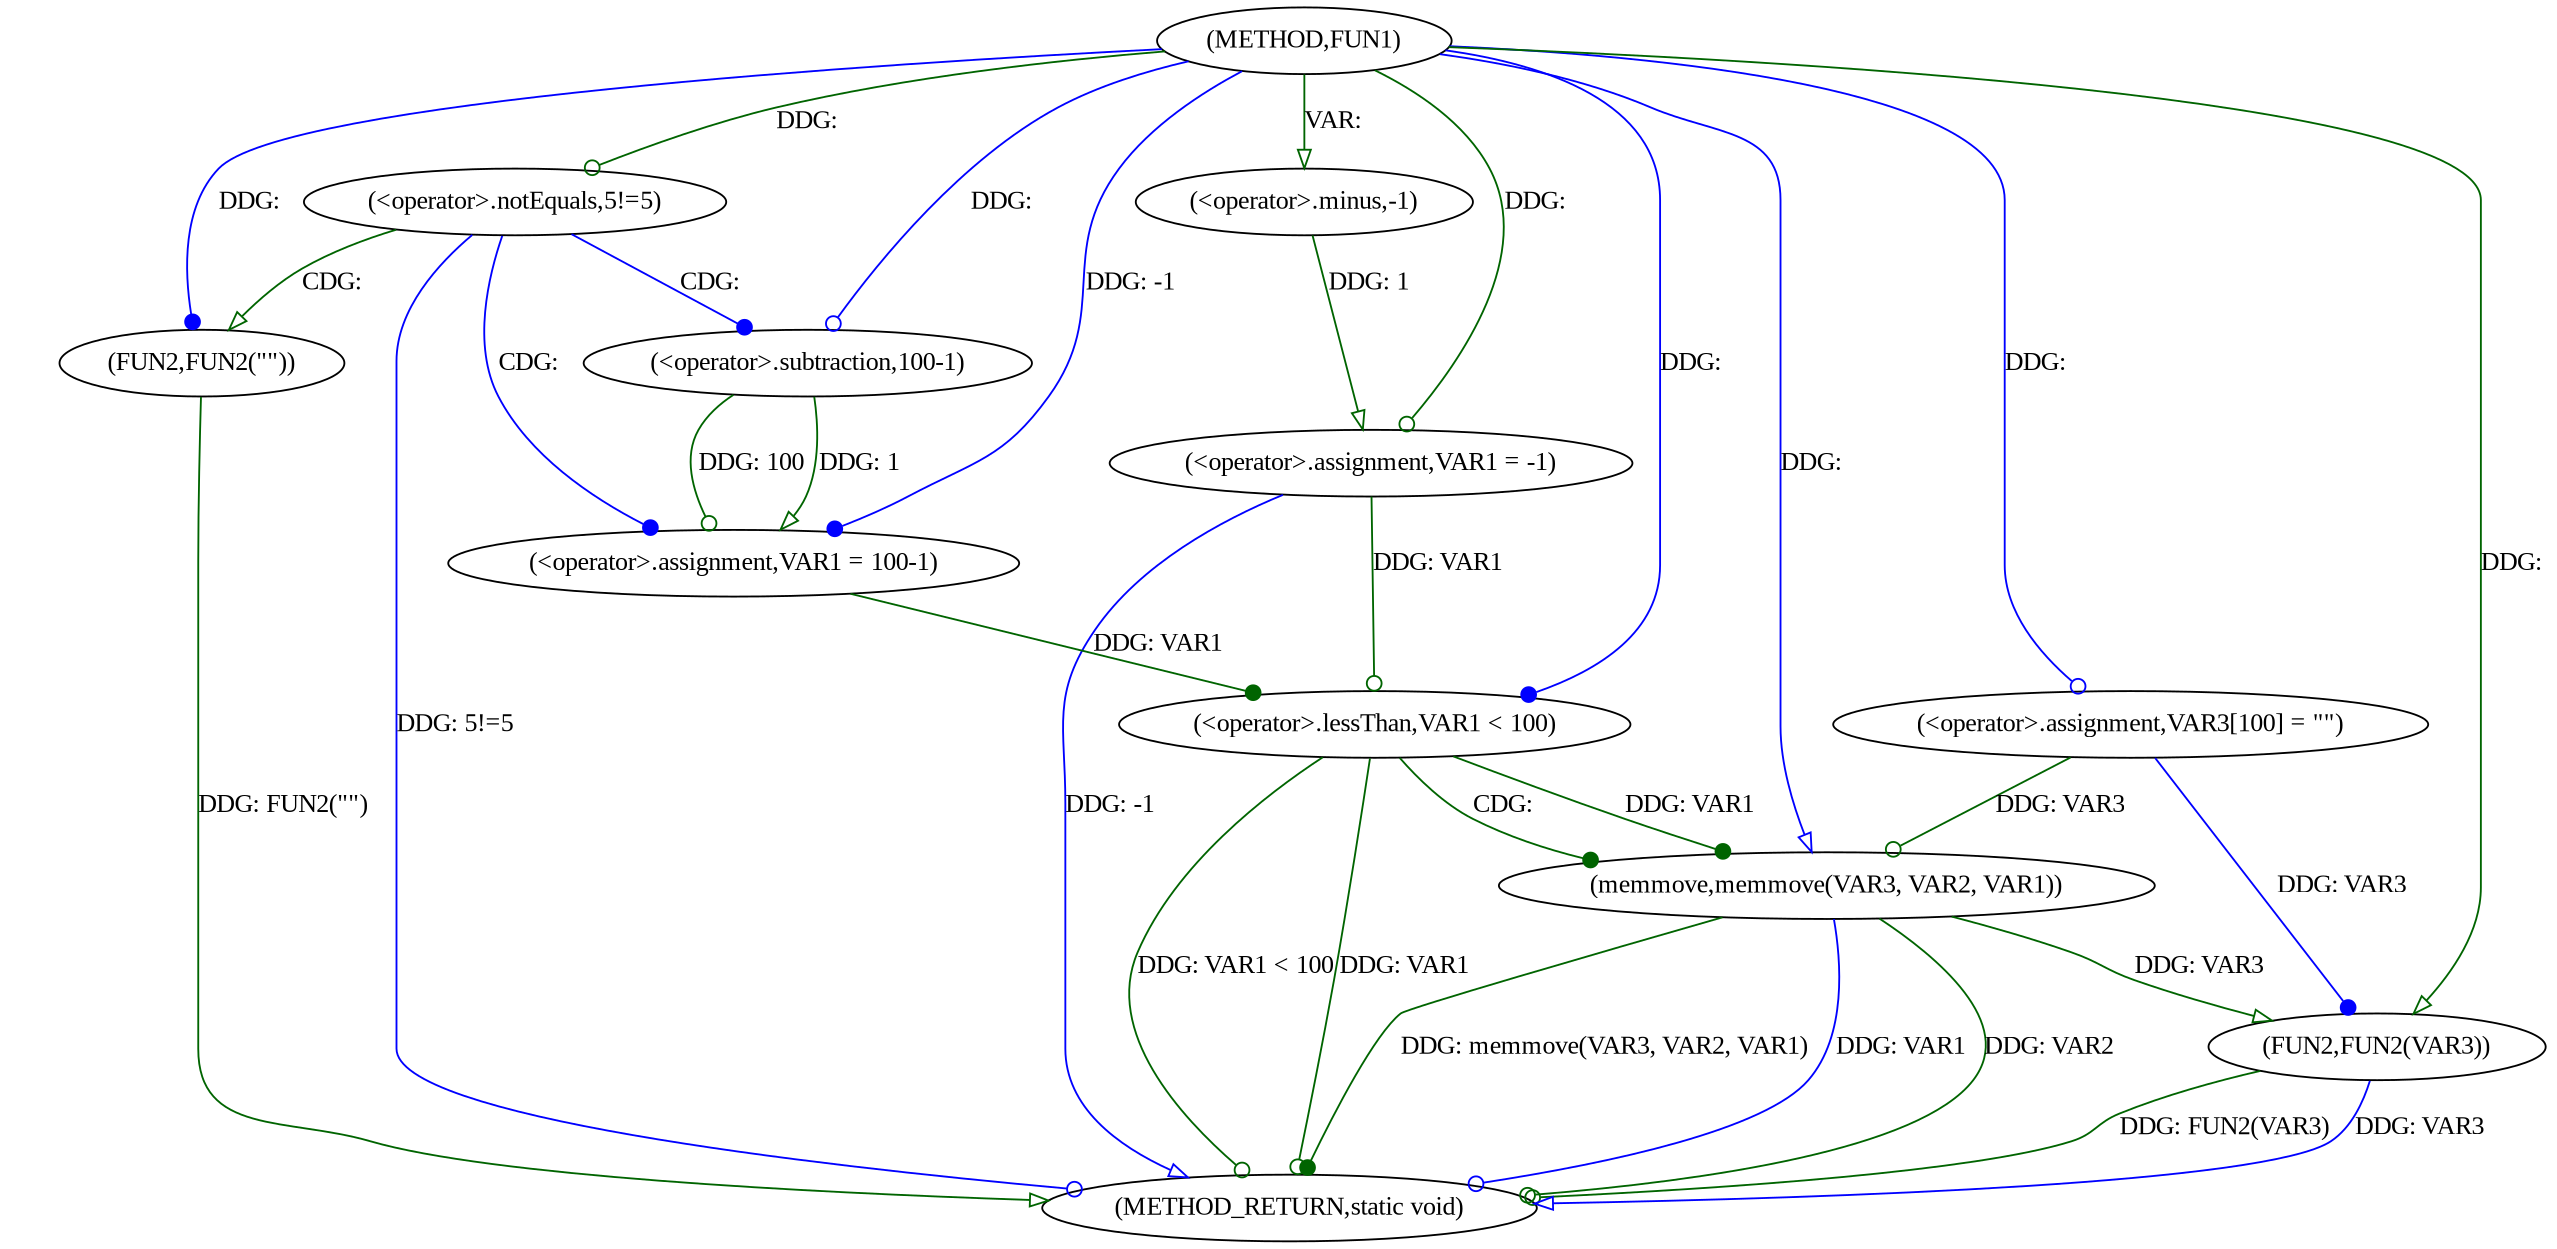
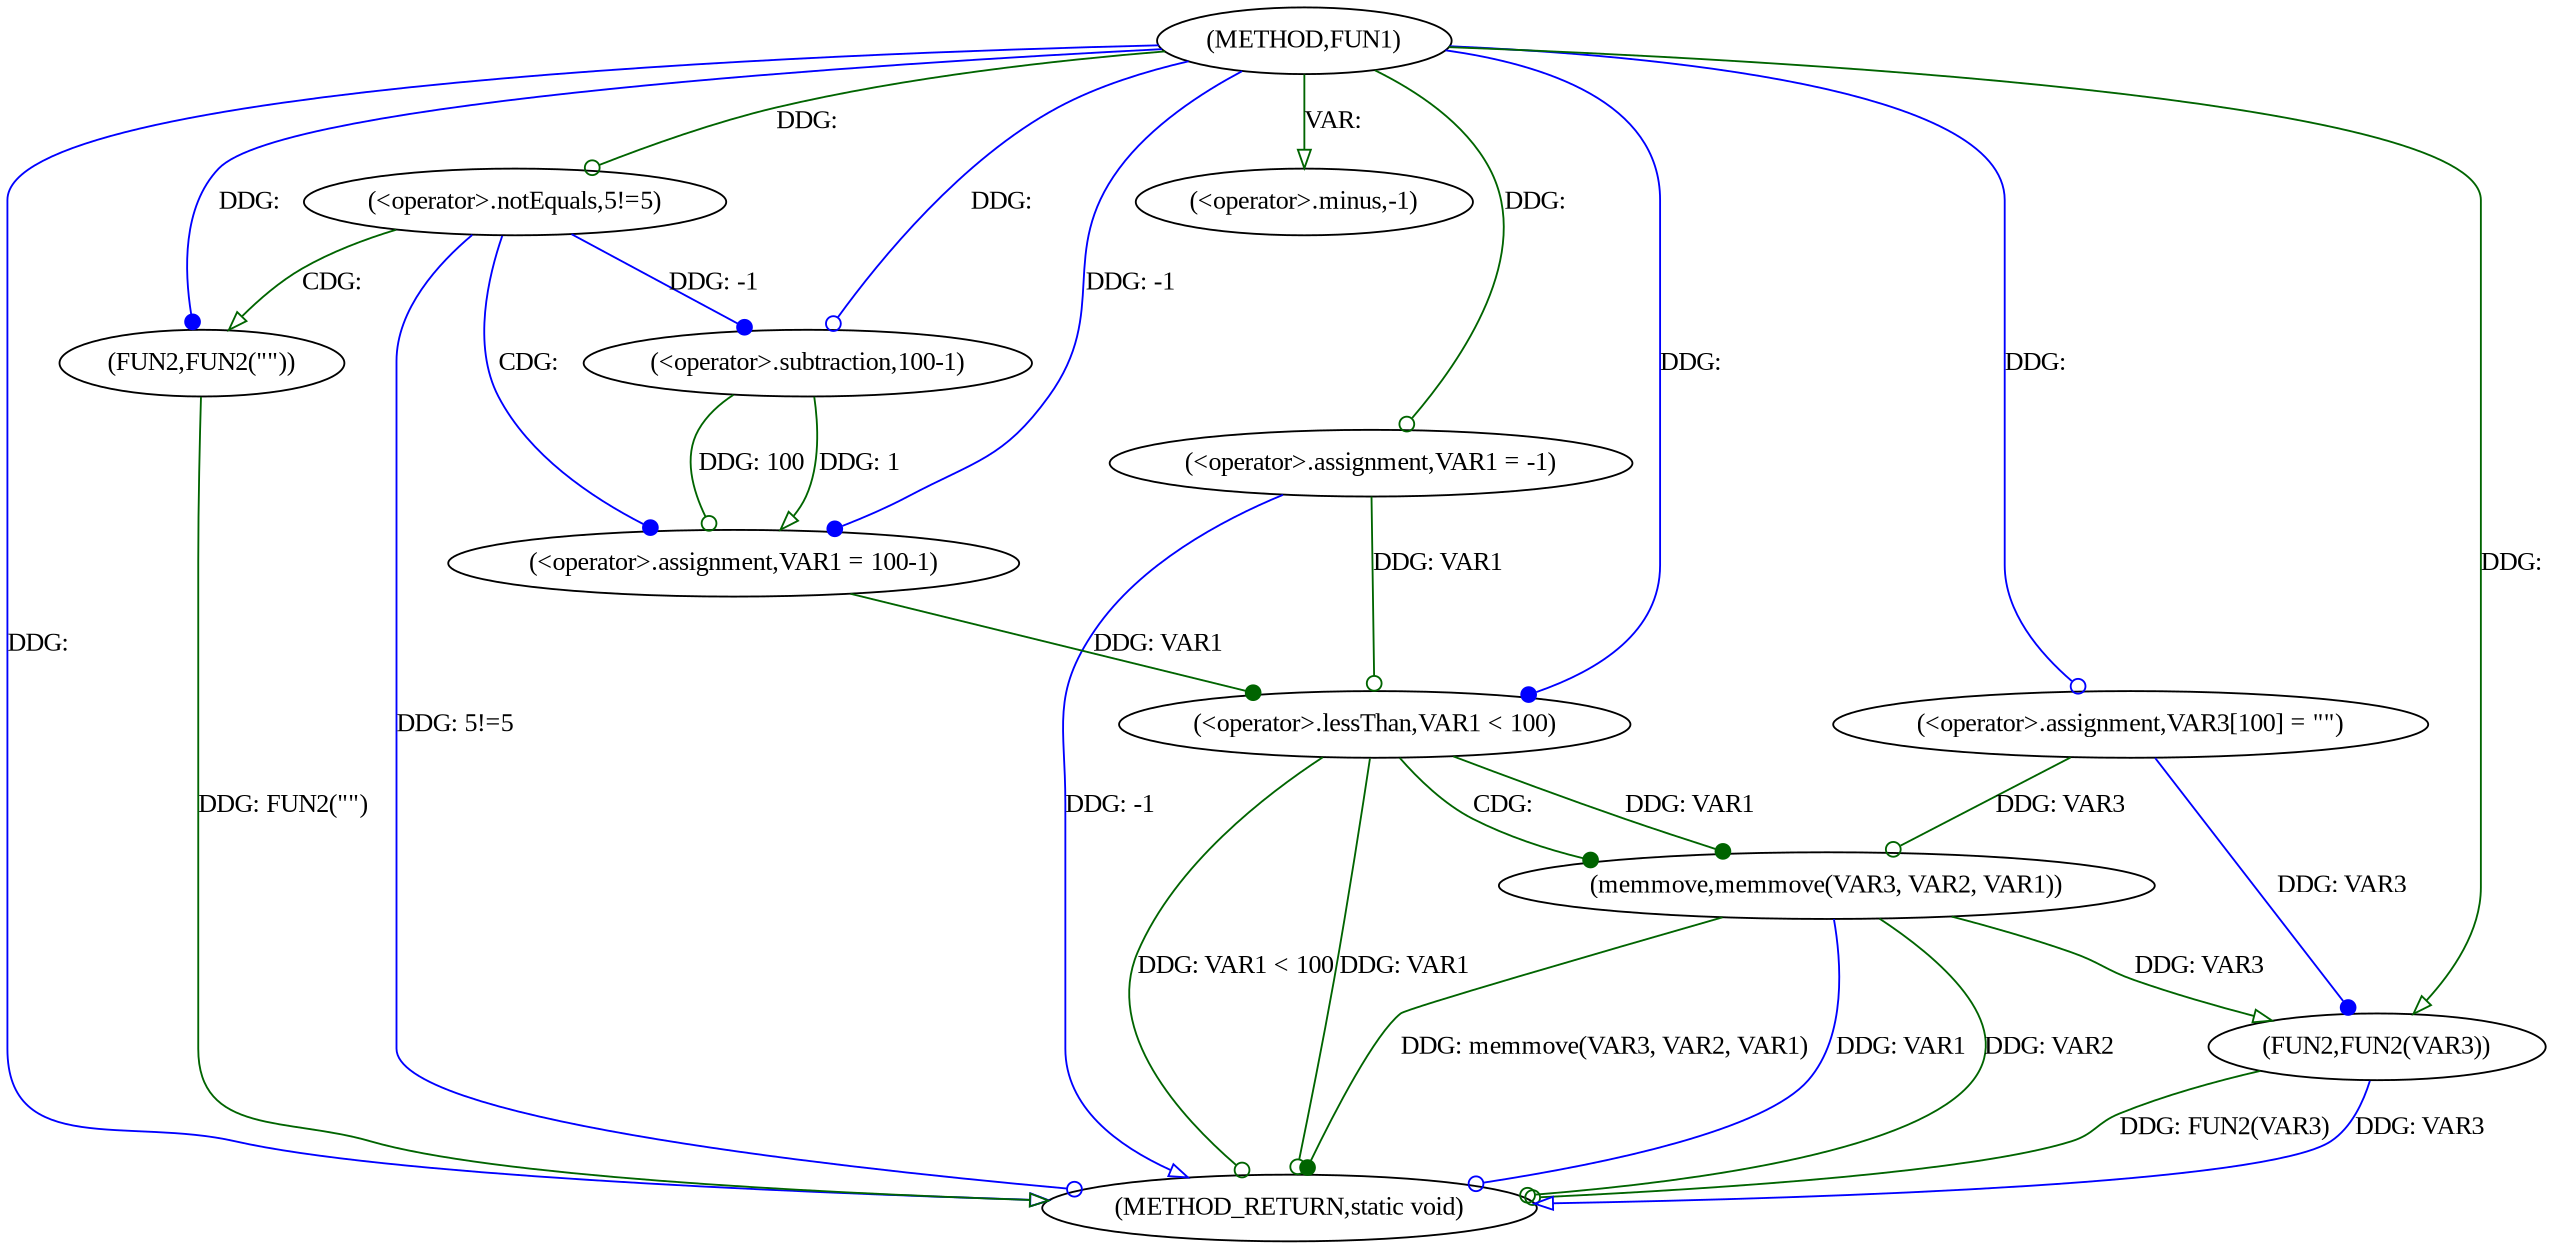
(714, 283) -> (714, 283)
(1335, 323) -> none
(1781, 323) -> (7, 571)
